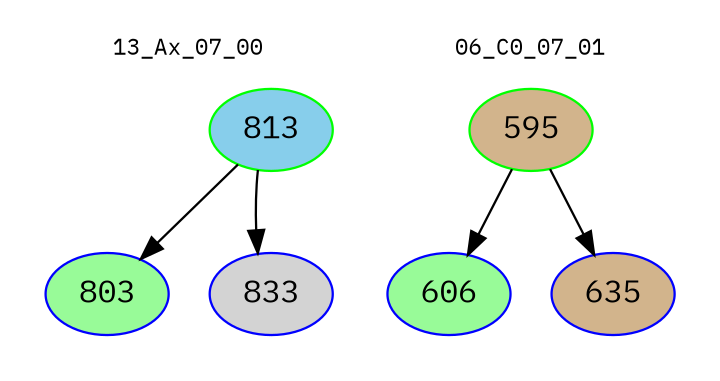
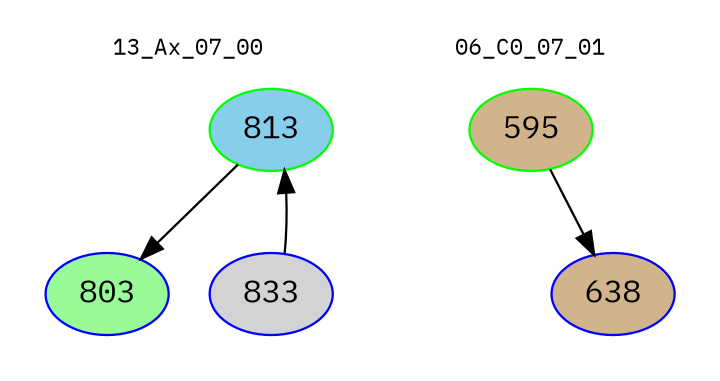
(256, 200) -> (286, 223)
(449, 294) -> none
(613, 294) -> (613, 294)
